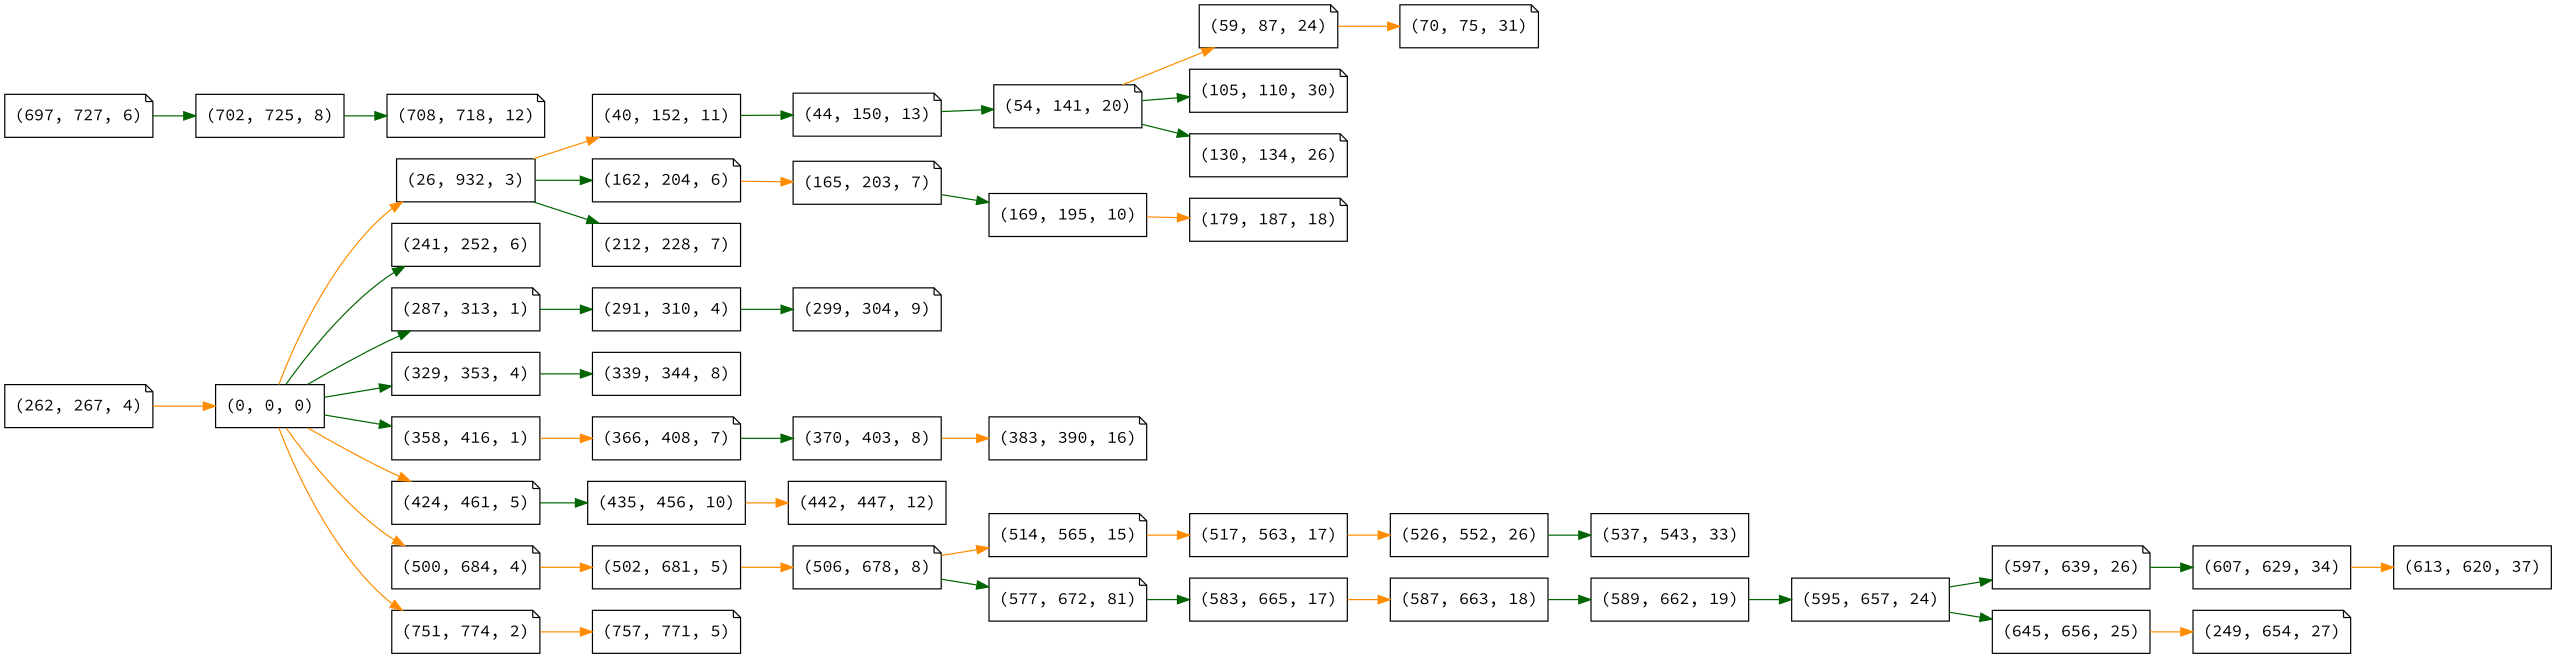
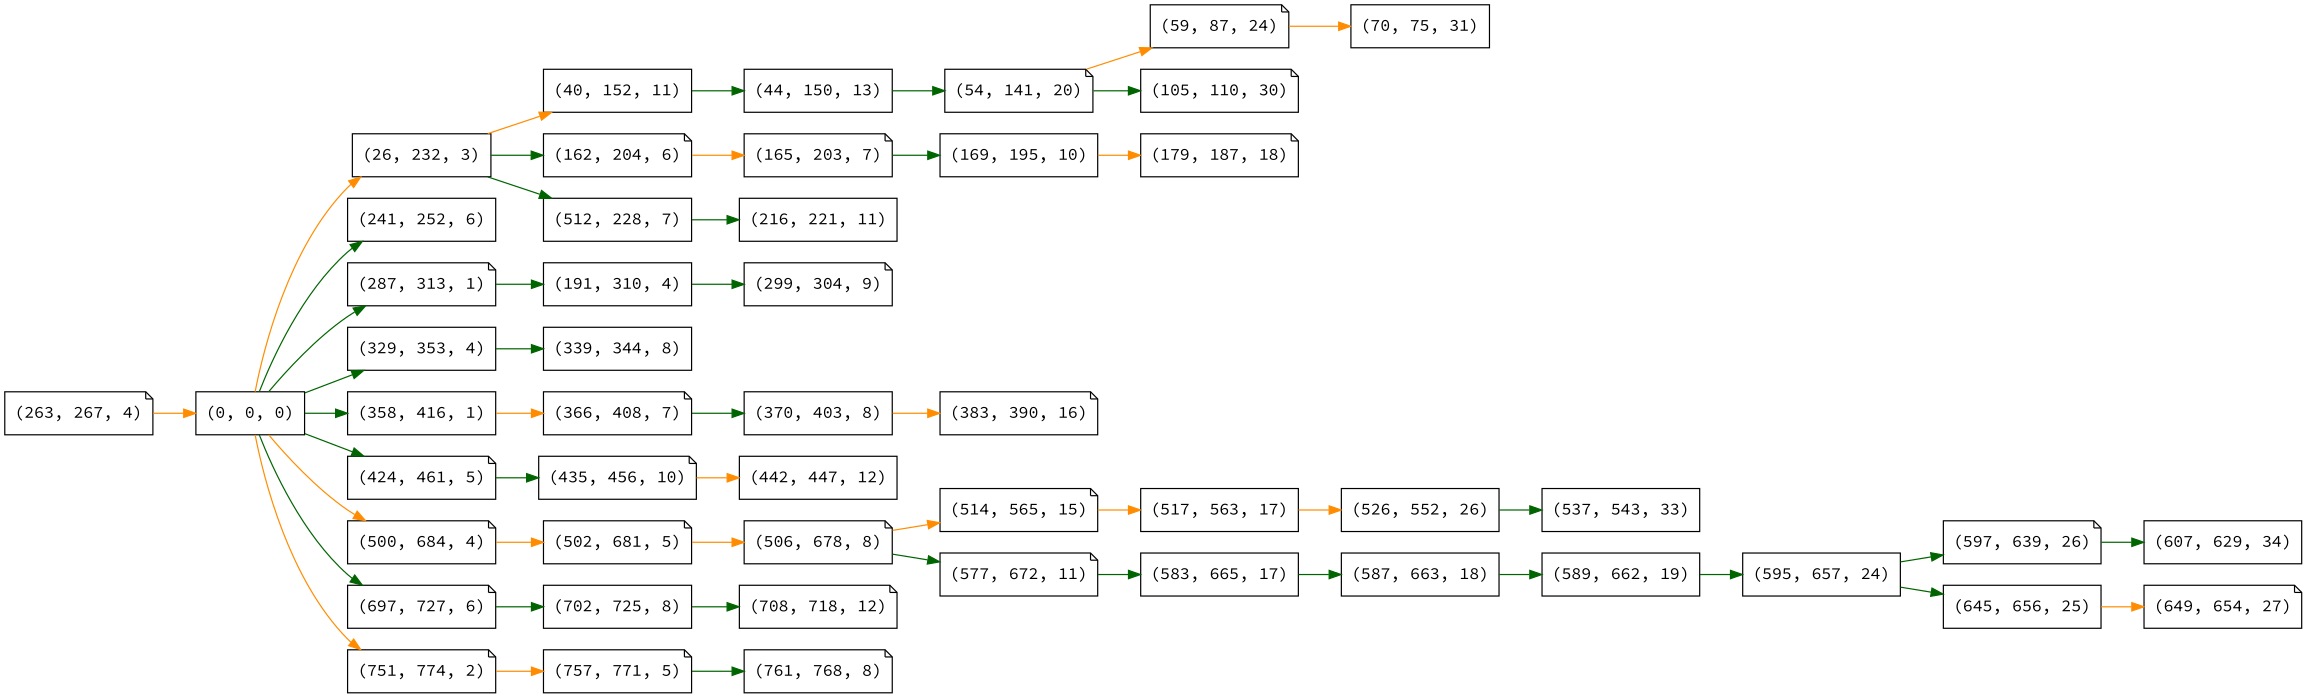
(1469, 26) -> (1420, 26)
(867, 115) -> (818, 91)
(1268, 155) -> none
(466, 180) -> (422, 155)
none -> (818, 220)
(666, 245) -> (618, 220)
(666, 309) -> (618, 284)
(79, 406) -> (79, 413)
(353, 453) -> (329, 443)
(666, 503) -> (618, 478)
none -> (298, 512)
(666, 567) -> (618, 542)
(2472, 567) -> none
(1068, 600) -> (1019, 575)
(1363, 600) -> (1314, 575)
(2272, 632) -> (2223, 607)
none -> (818, 671)
